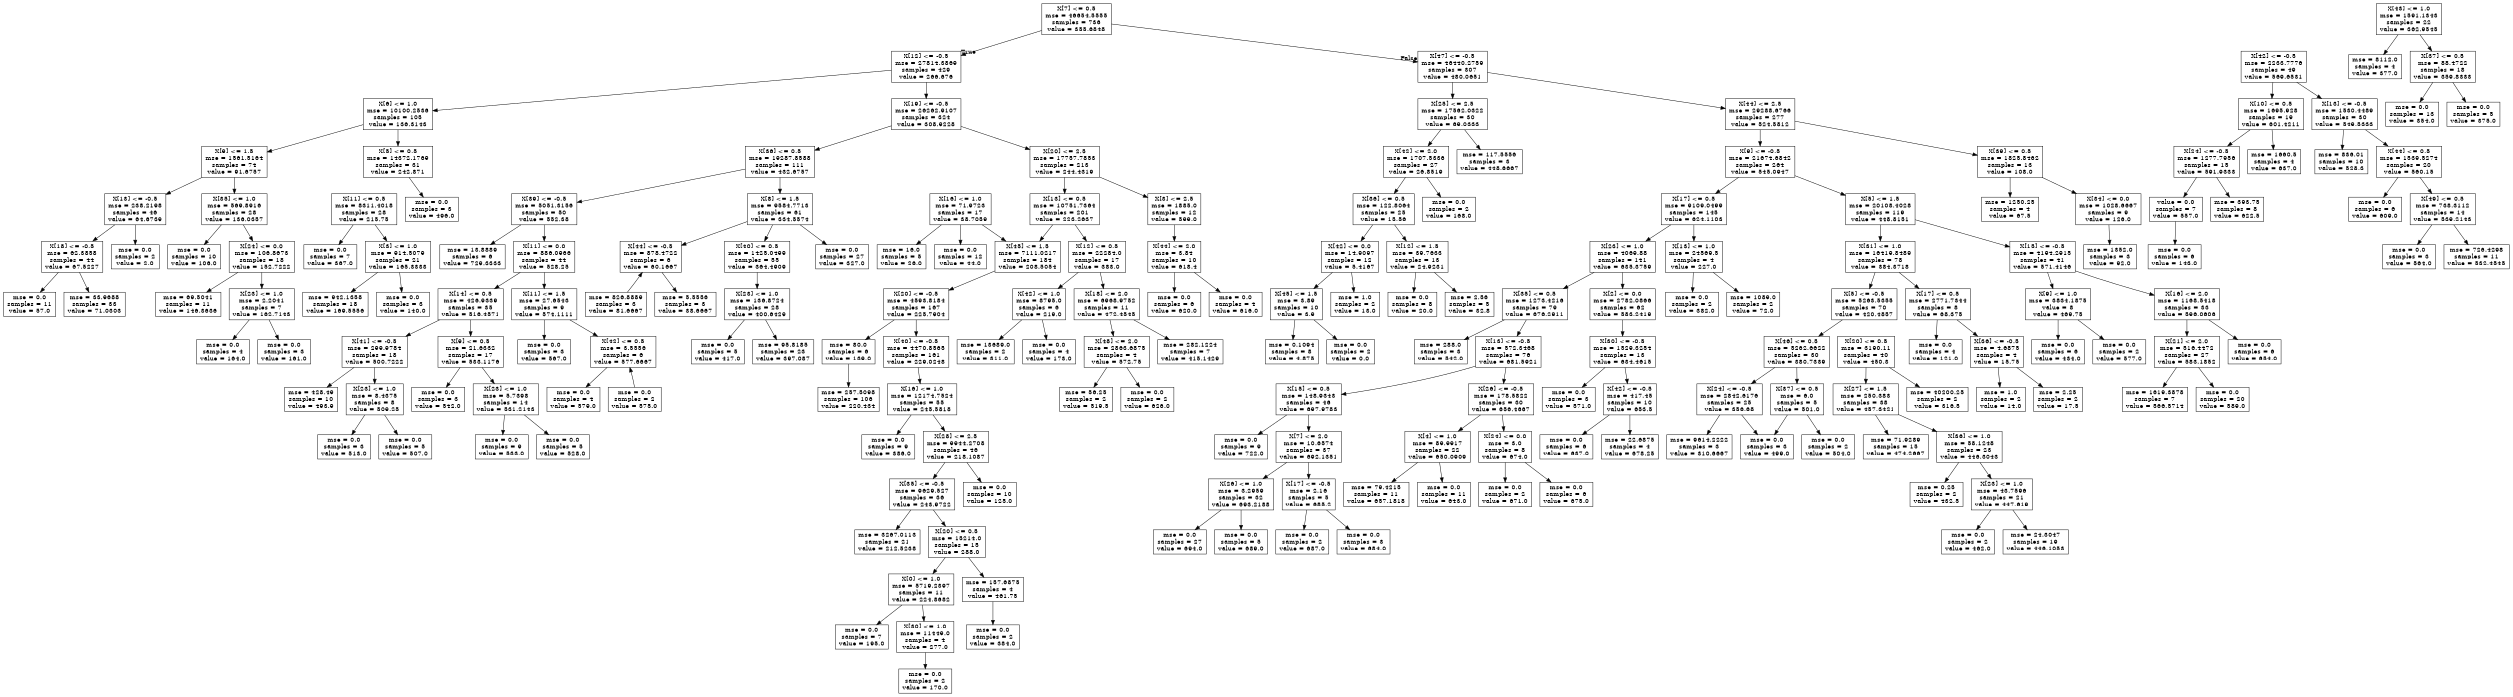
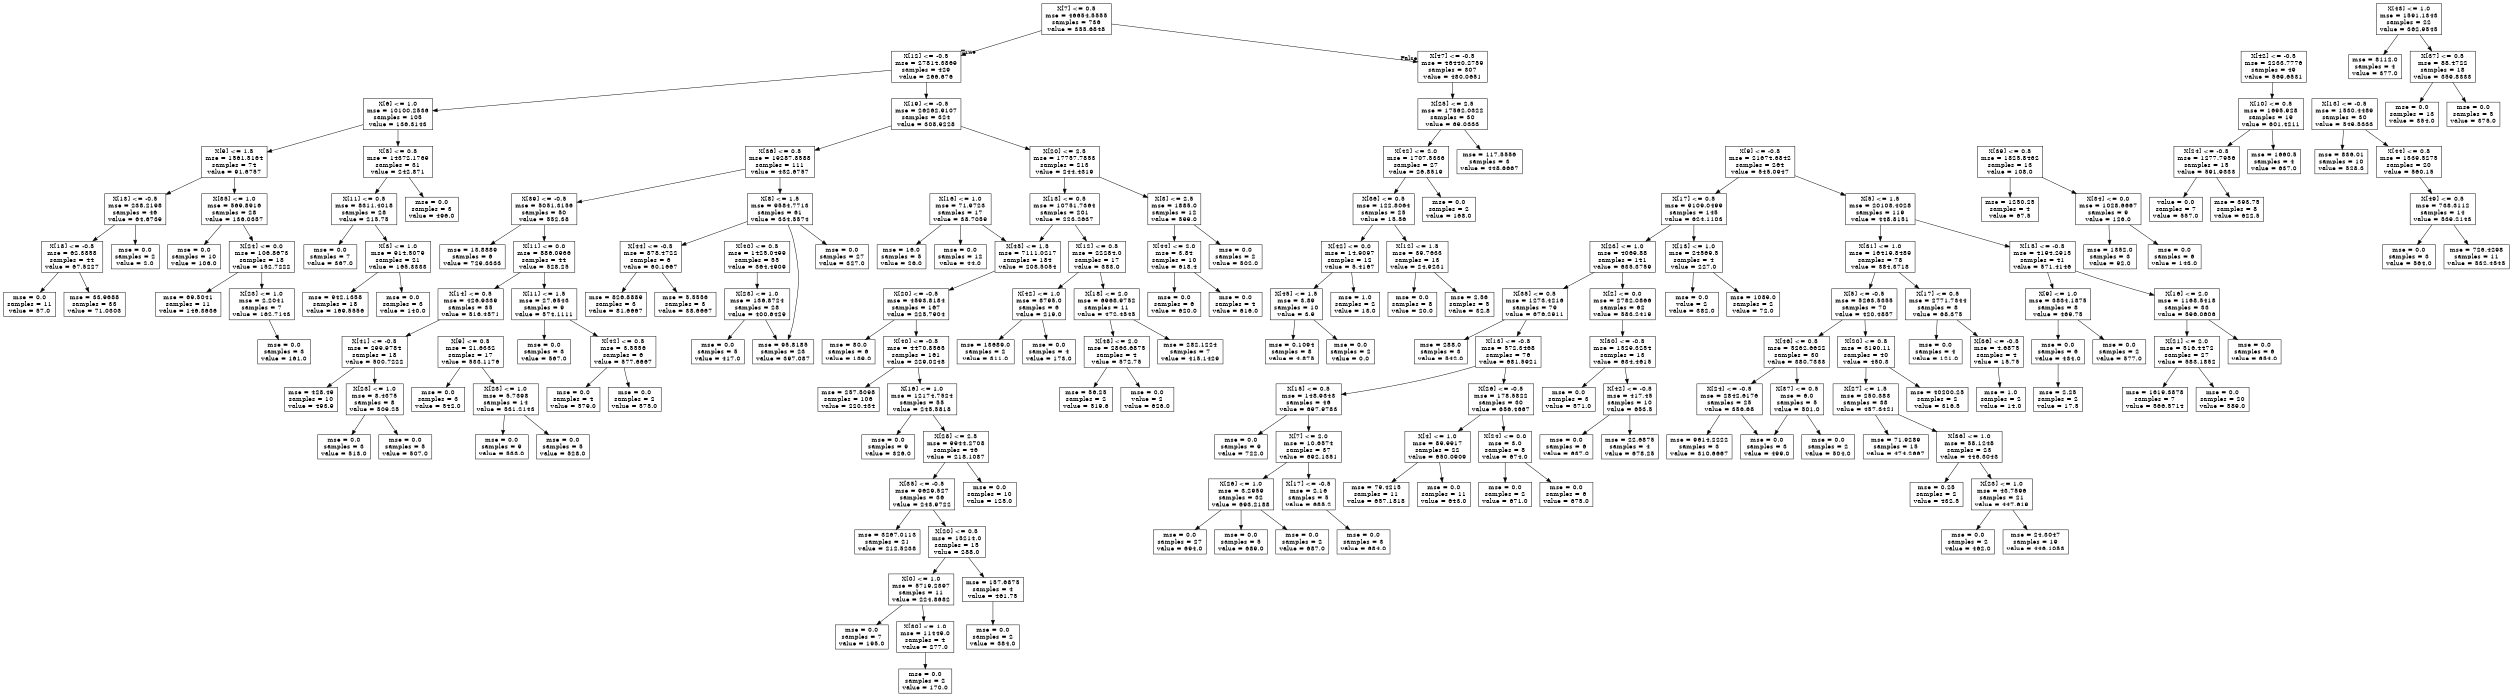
(2307, 89) -> none
(1760, 114) -> none
(2409, 162) -> (2409, 162)
none -> (382, 184)
(2375, 209) -> none
(770, 231) -> (798, 280)
(2175, 231) -> (2142, 233)
none -> (1236, 257)
(634, 284) -> (630, 280)
(1692, 304) -> (1692, 304)
(2058, 304) -> (2058, 304)
(471, 326) -> none
none -> (1865, 326)
(223, 352) -> none
(1797, 352) -> (1797, 352)
(849, 373) -> (882, 376)
(2028, 376) -> (2058, 373)
(633, 380) -> (626, 375)
(1086, 399) -> (1086, 399)
(1147, 399) -> (1147, 399)
(888, 447) -> (888, 447)
(1306, 518) -> (1272, 518)
